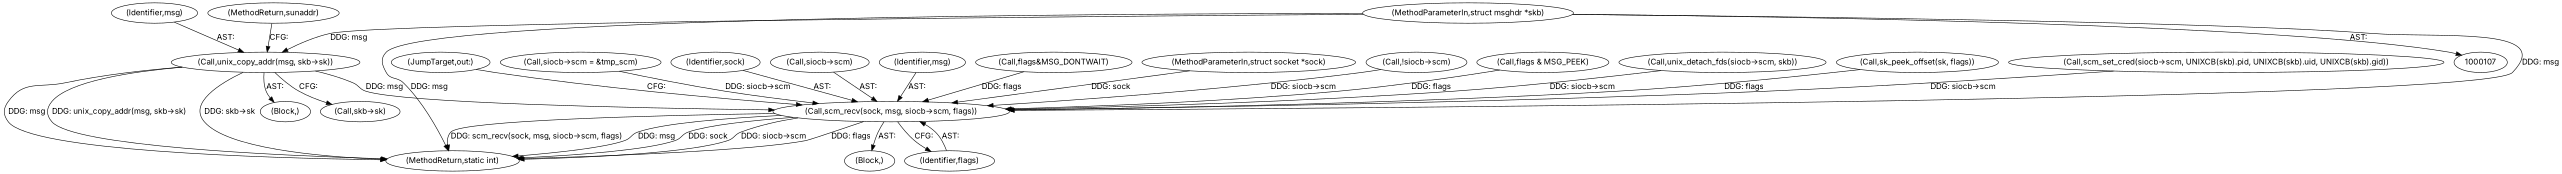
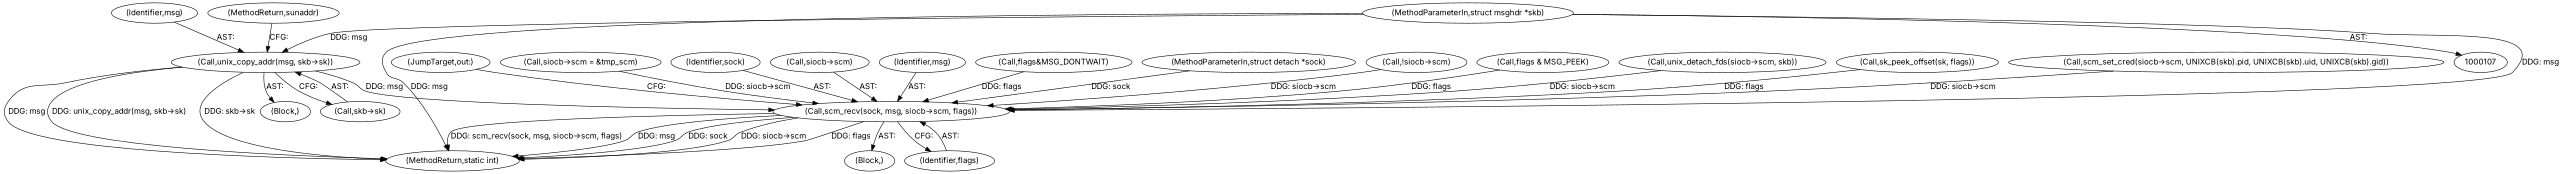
(1249, 62) -> (1249, 62)
none -> (325, 86)
